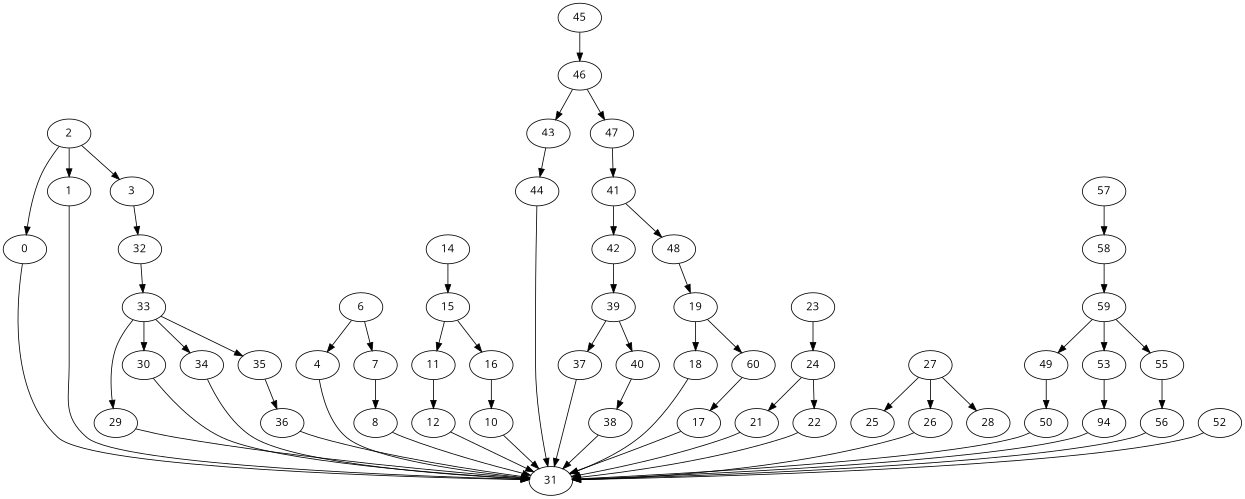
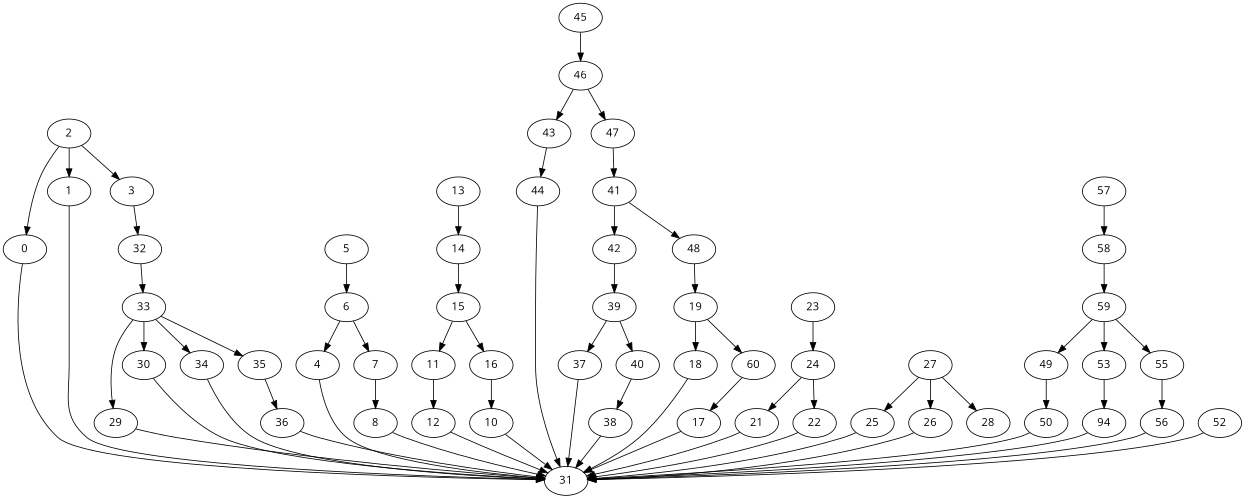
none -> (458, 191)
none -> (347, 249)
none -> (727, 463)
